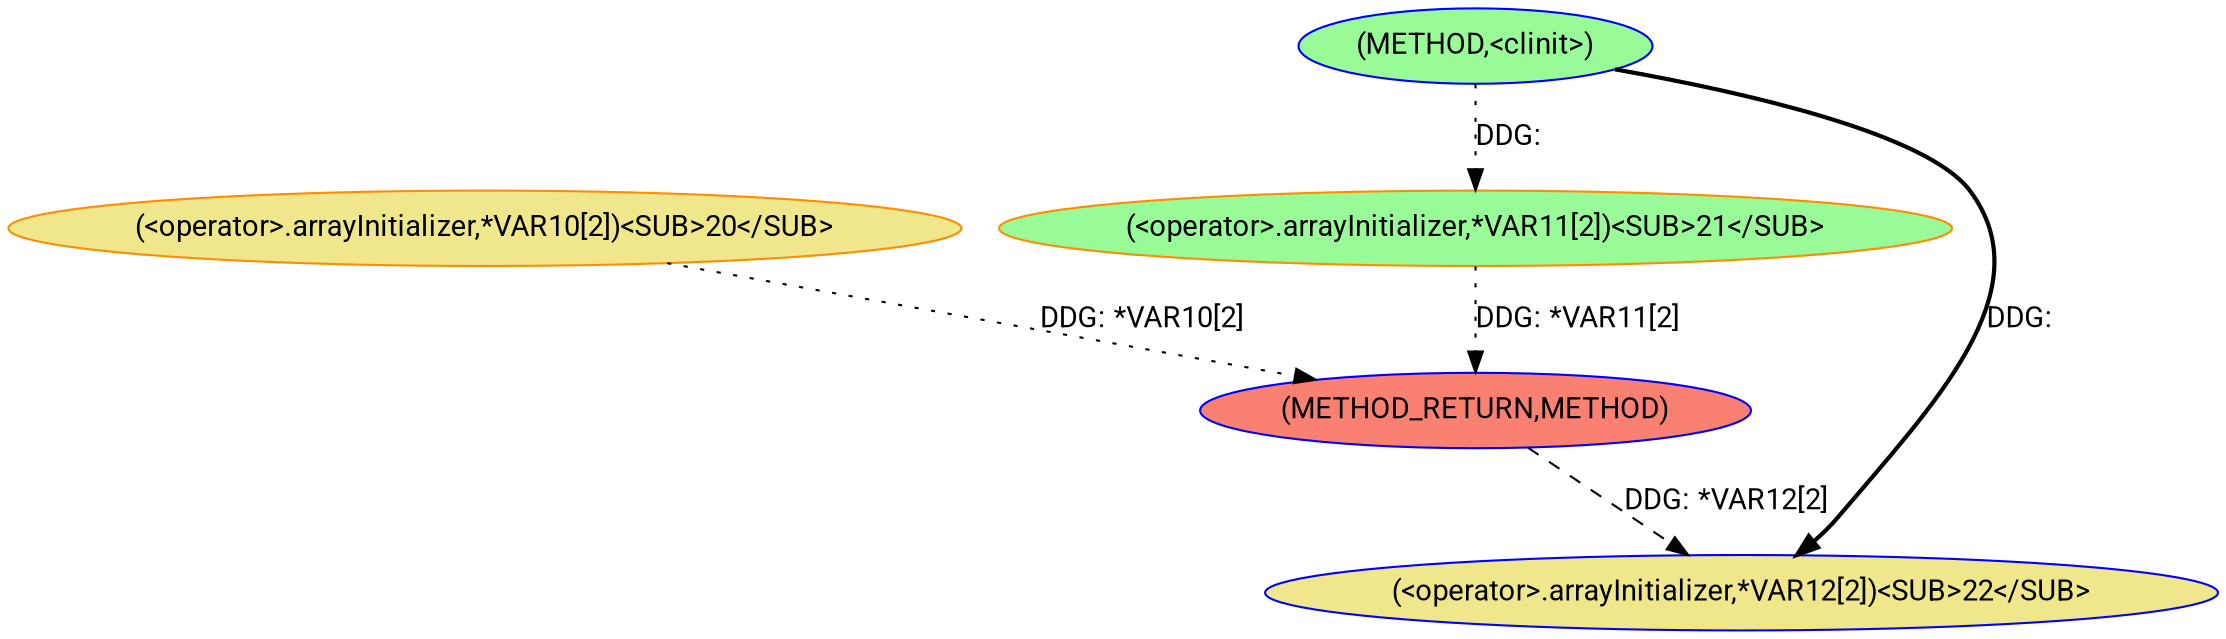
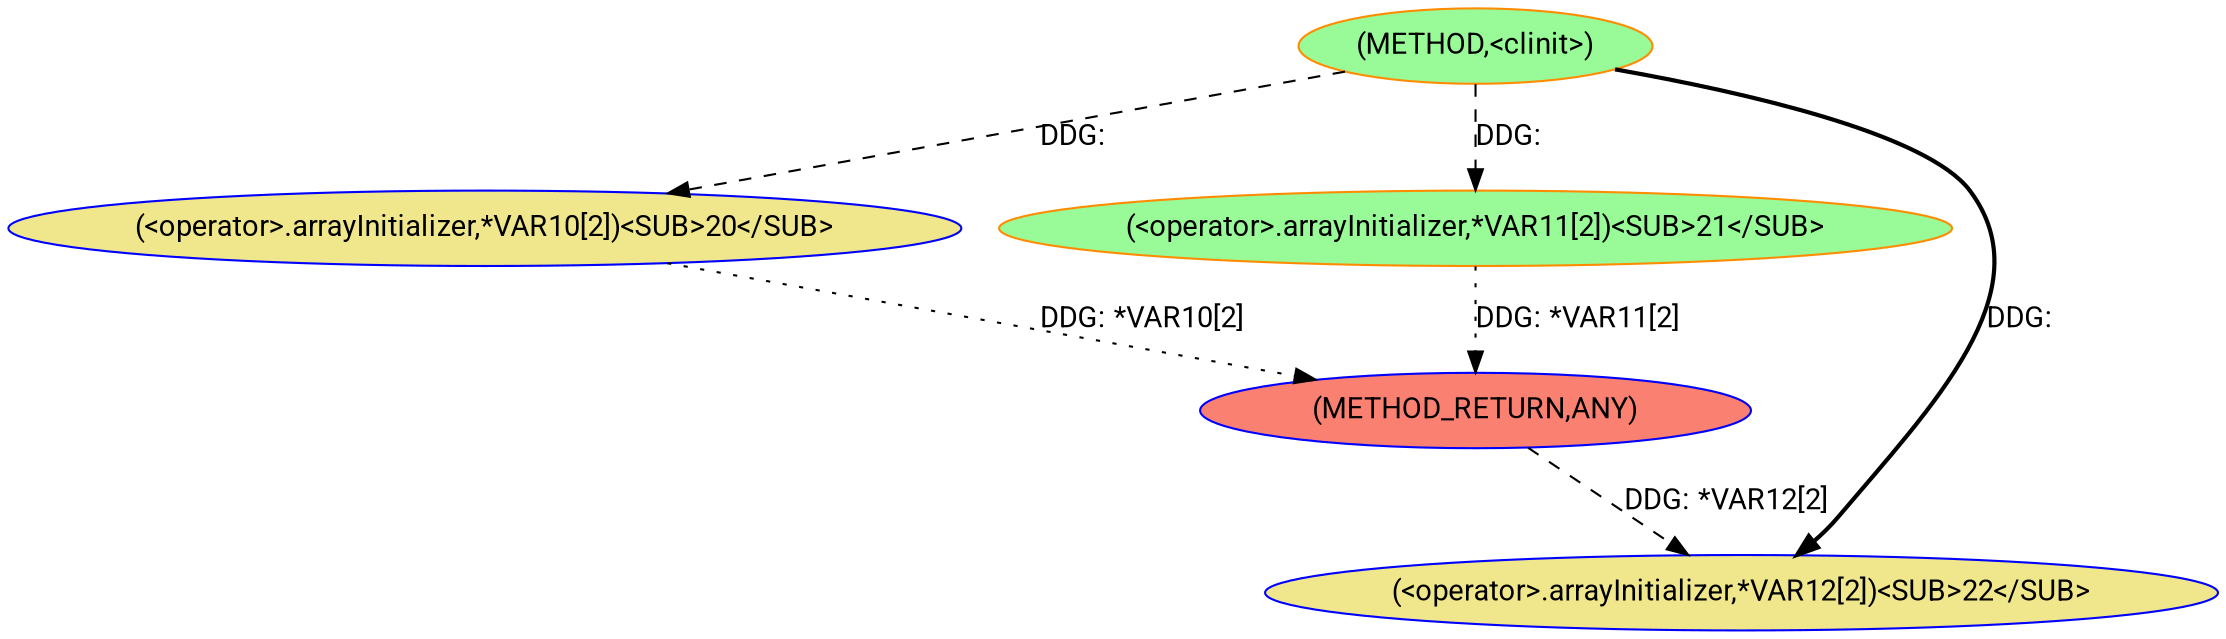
(1476, 46) -> (1476, 46)
(1476, 127) -> (1476, 127)
none -> (1017, 131)
(485, 228) -> (485, 228)
(1476, 411) -> (1476, 411)
